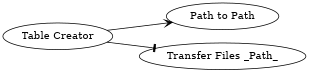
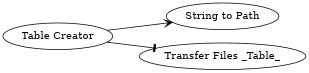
(223, 16) -> (223, 16)
(223, 56) -> (223, 56)
